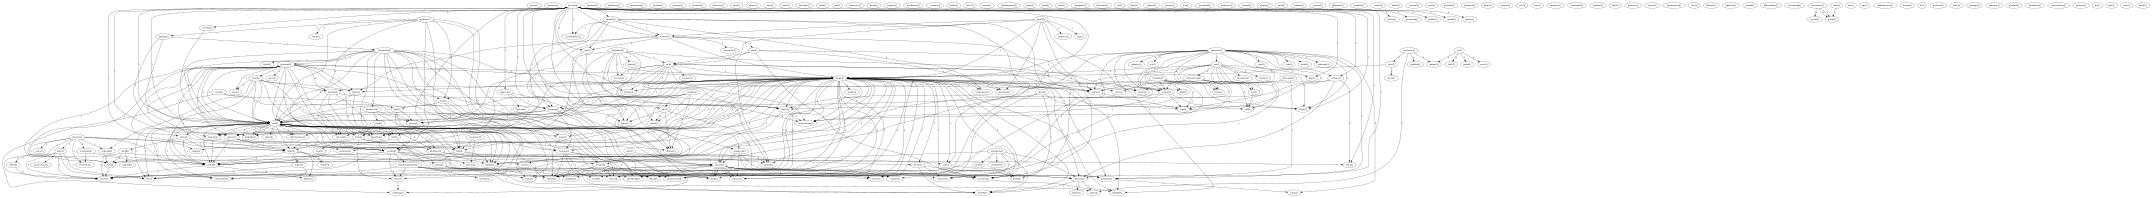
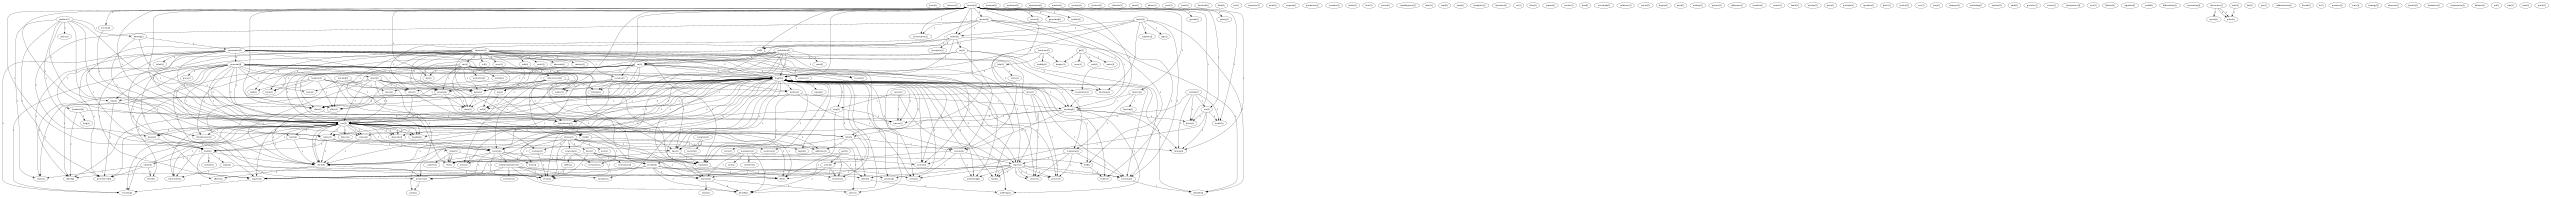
(711, 117) -> (575, 130)
(428, 156) -> (599, 161)
(449, 158) -> (193, 186)
(618, 166) -> none
